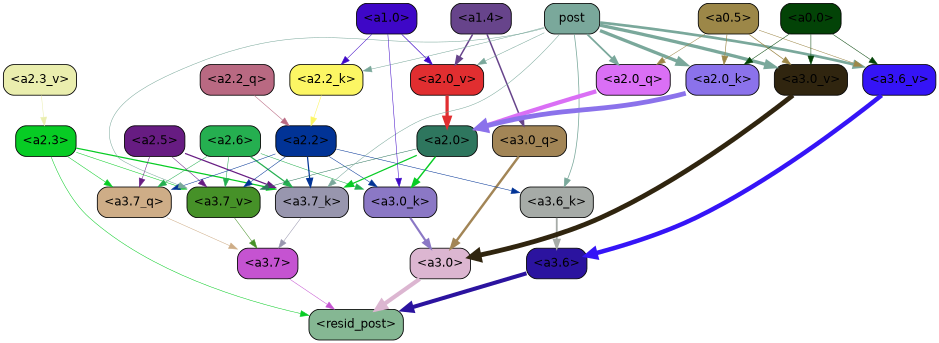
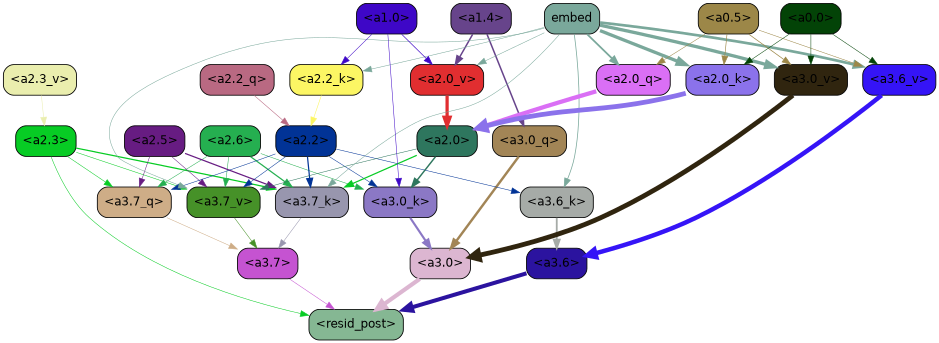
(572, 19) -> (572, 19)
(429, 165) -> (429, 165)
